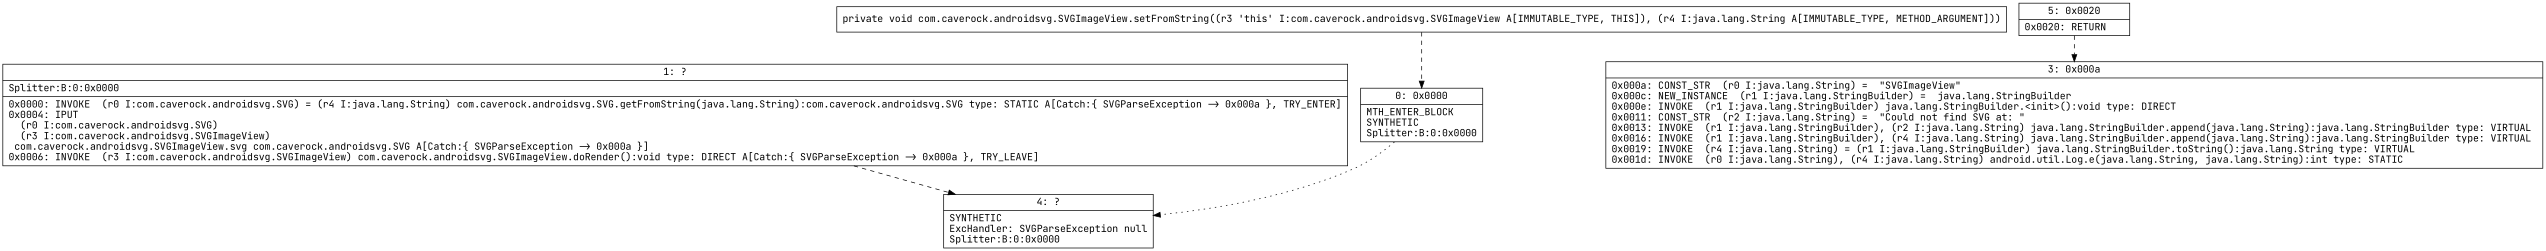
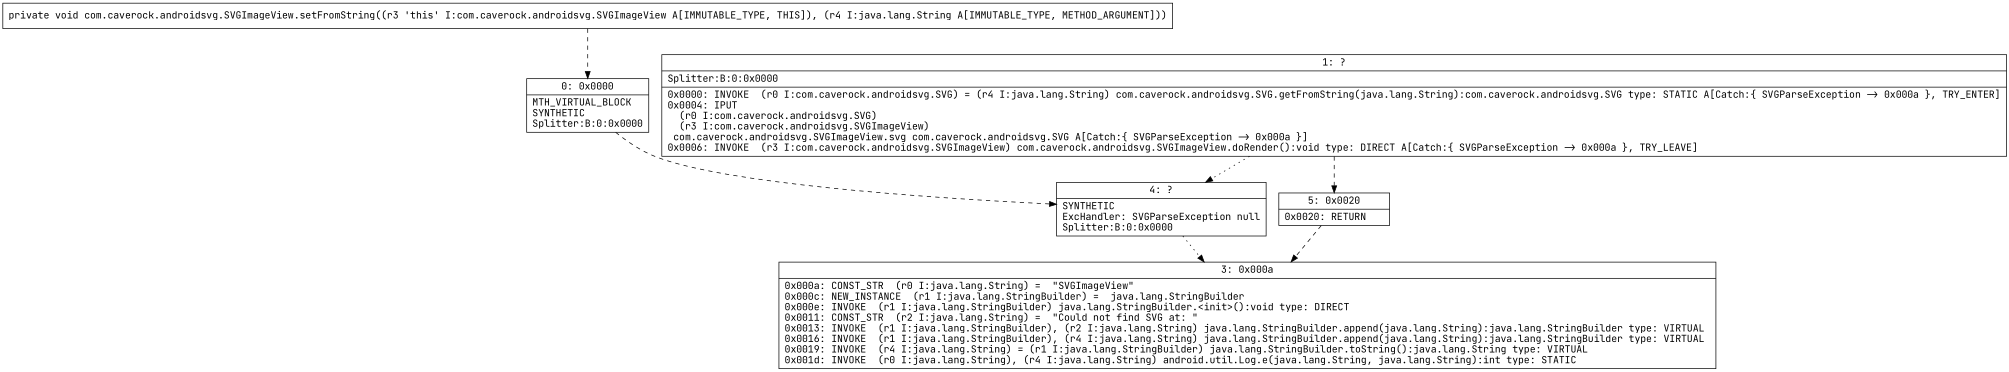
(1410, 112) -> (582, 103)
none -> (1334, 171)
(901, 179) -> (1231, 168)
(1283, 193) -> (828, 188)
none -> (1191, 246)
